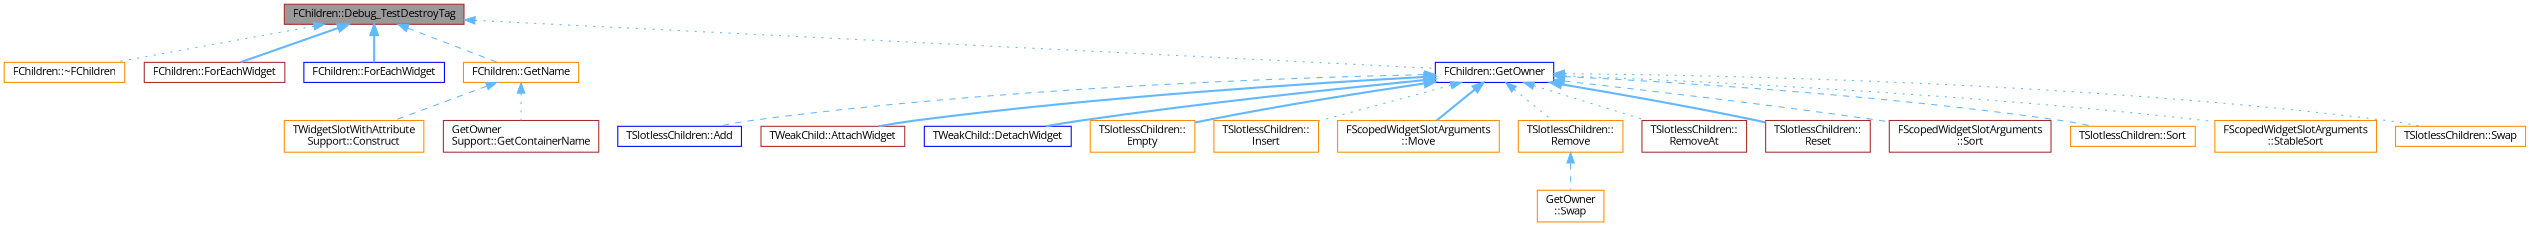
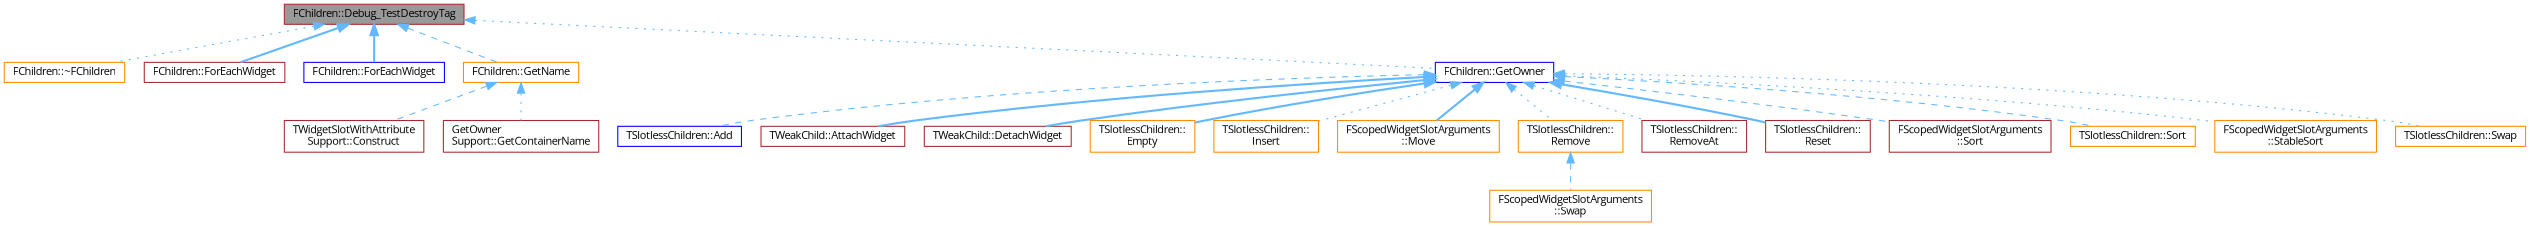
(354, 136) -> (354, 136)
(998, 136) -> (998, 136)
(1571, 206) -> (1571, 206)
